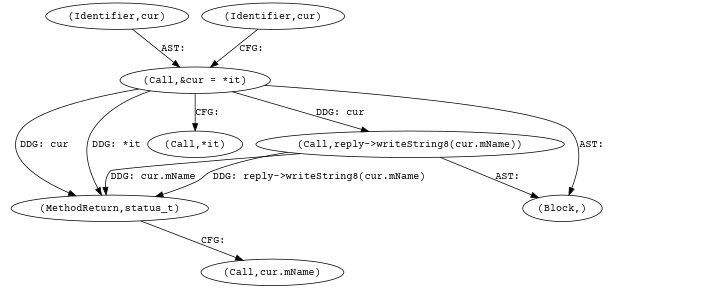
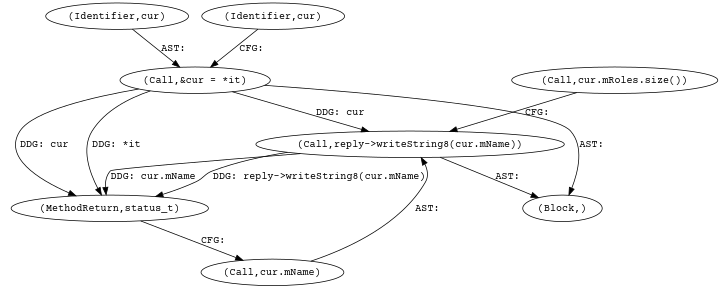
none -> (615, 80)
(195, 144) -> none
none -> (383, 226)
